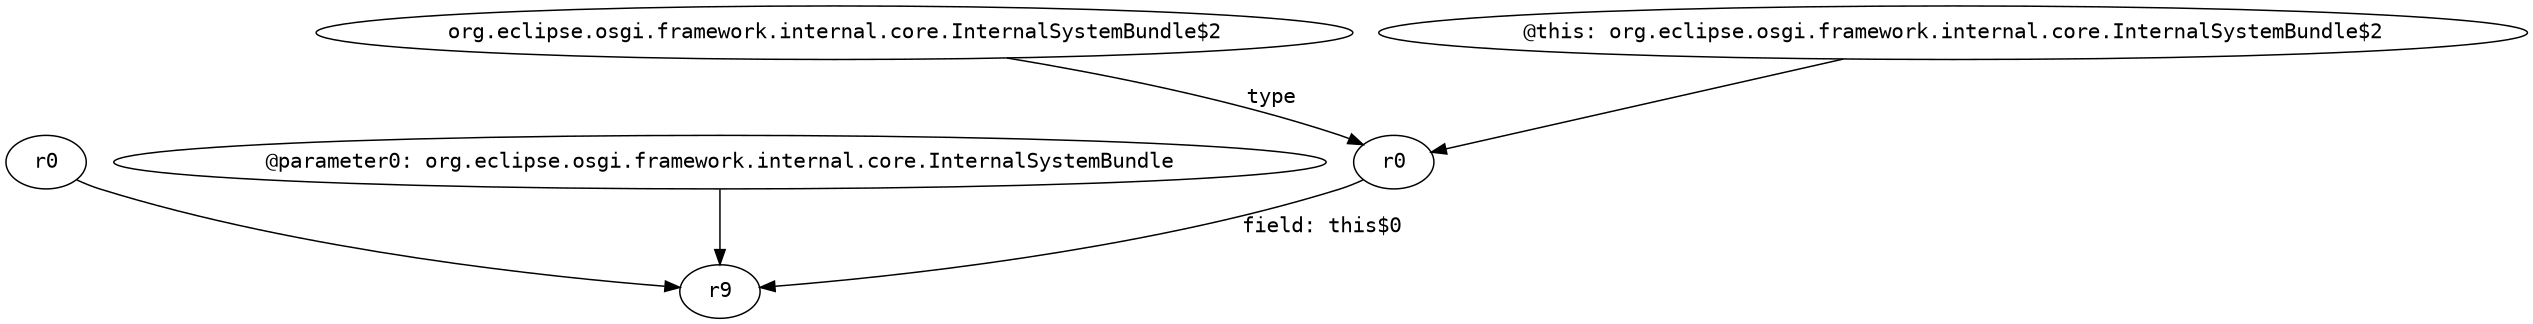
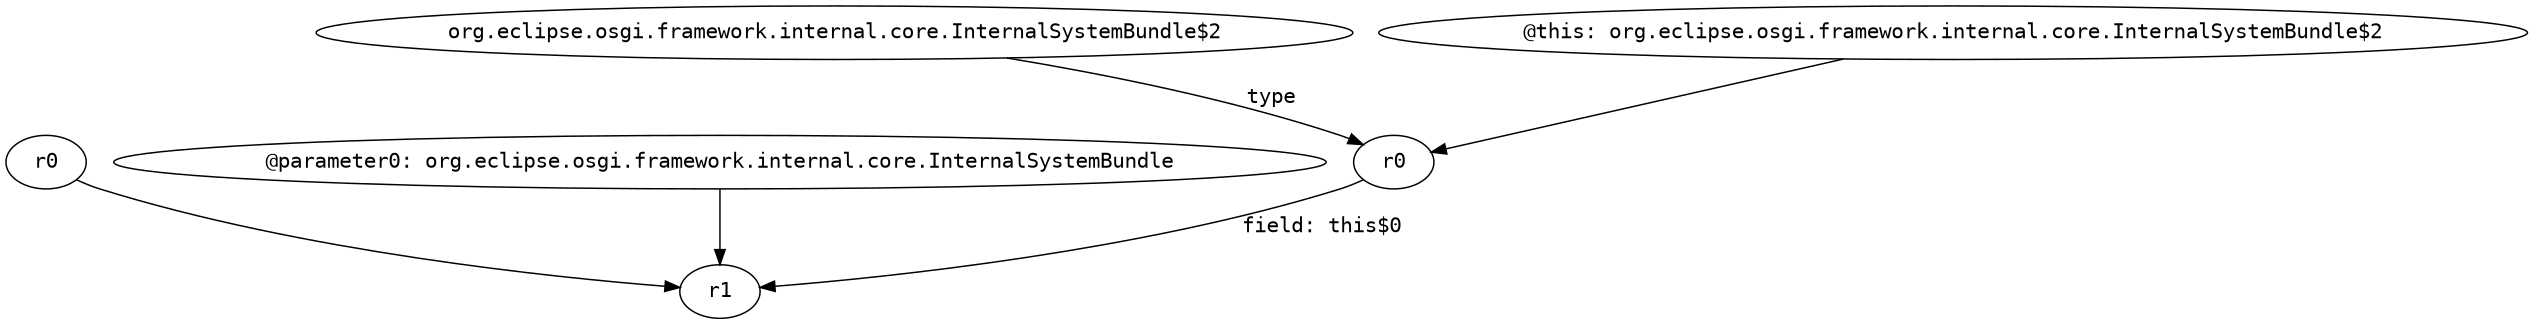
(720, 292) -> (720, 292)
